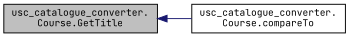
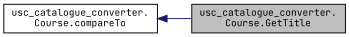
(179, 19) -> (179, 19)
